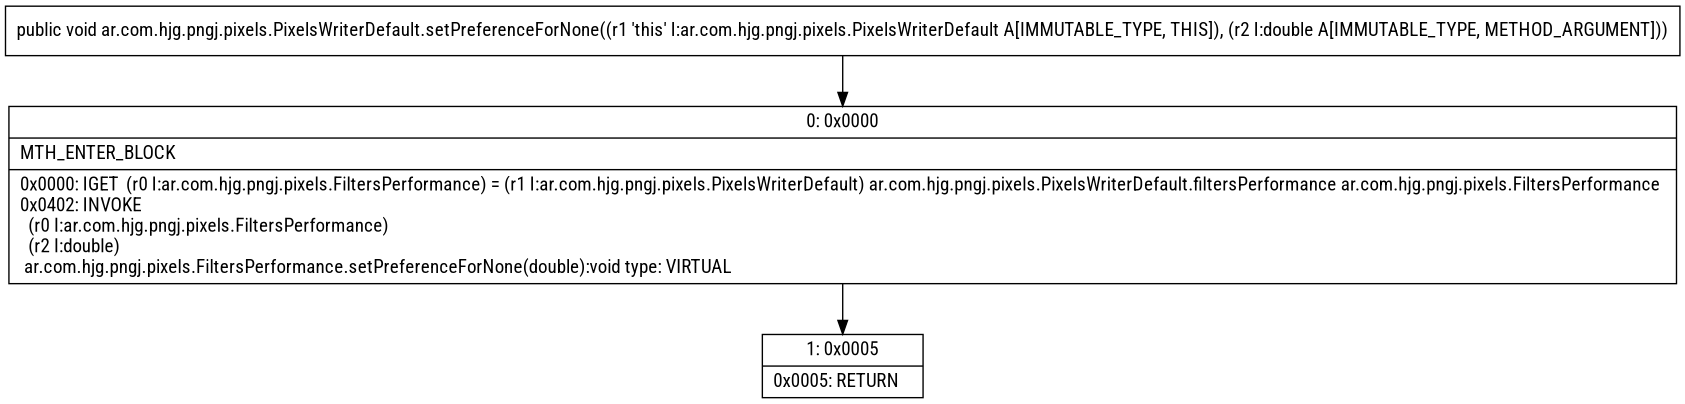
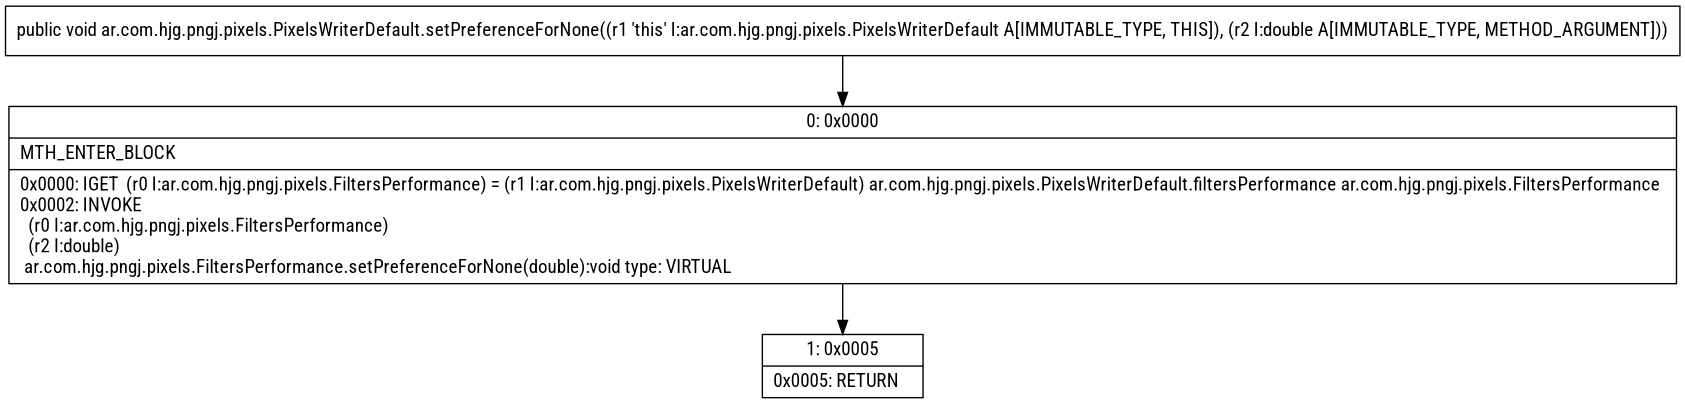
(85, 205) -> (85, 205)
